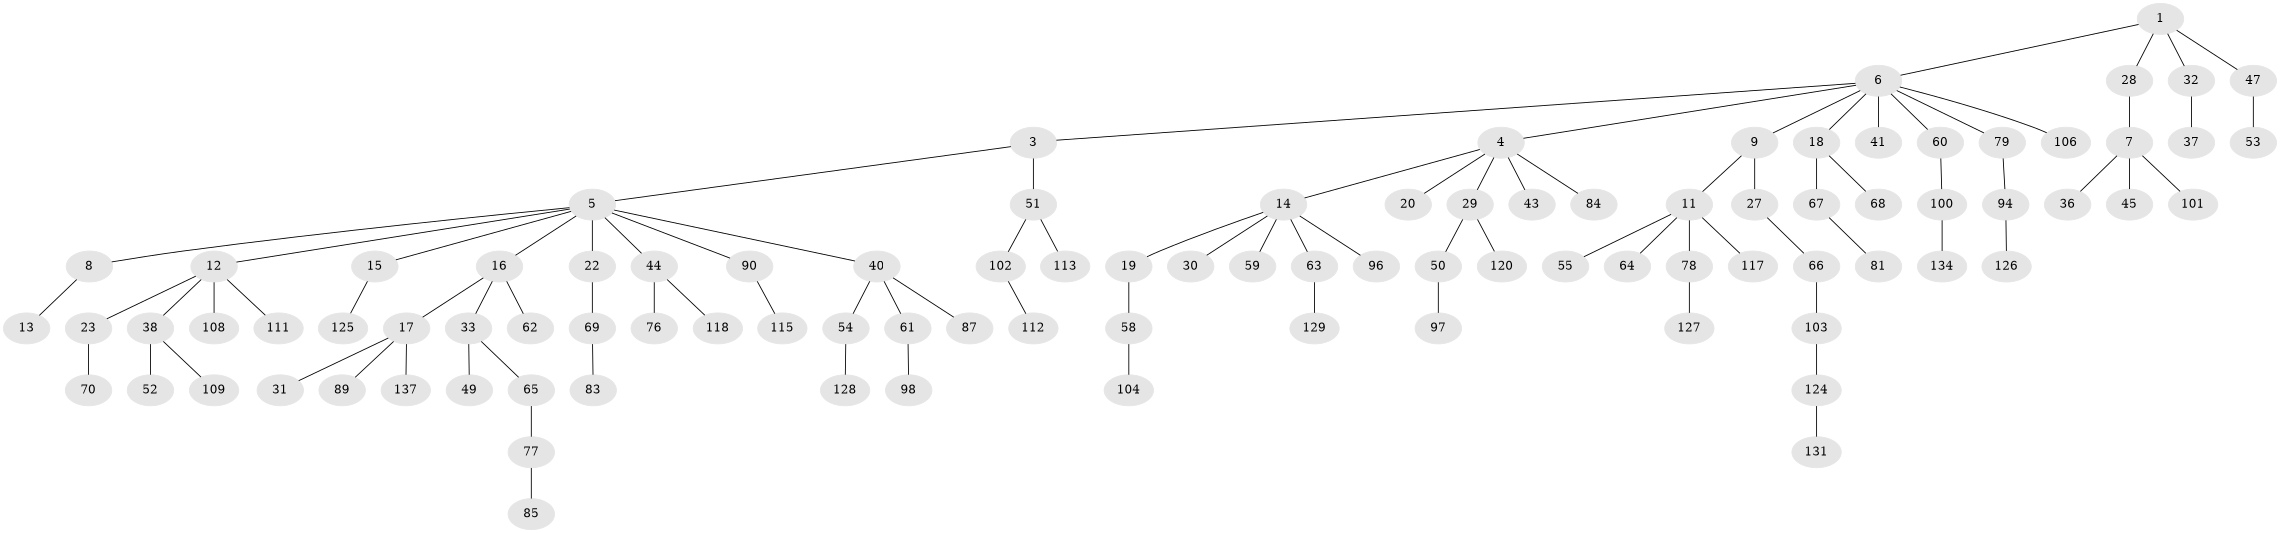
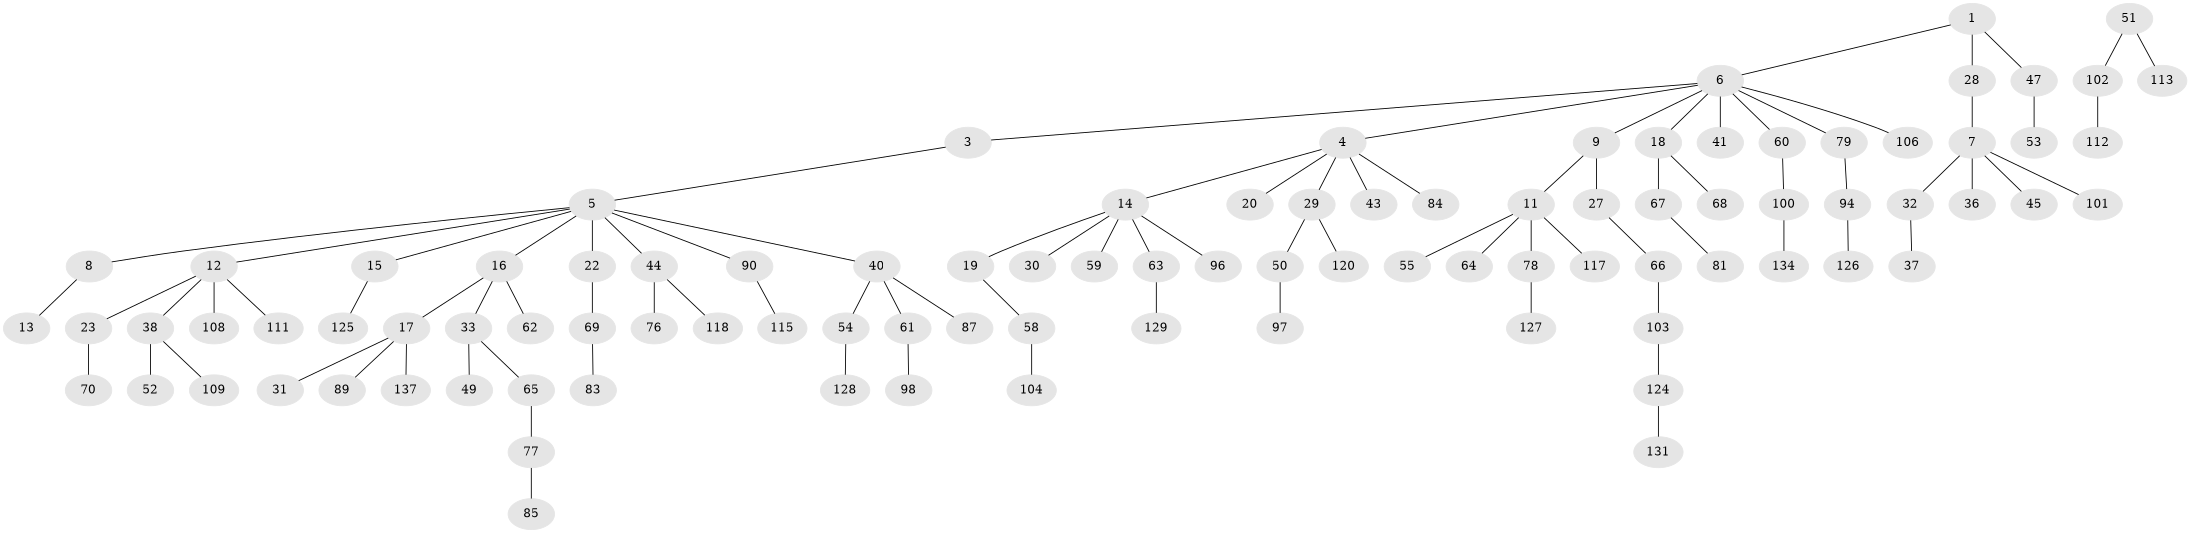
(2176, 50) -> (1941, 174)
(1033, 174) -> none
